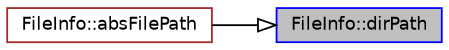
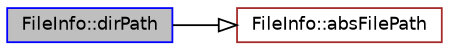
(235, 25) -> (196, 25)
